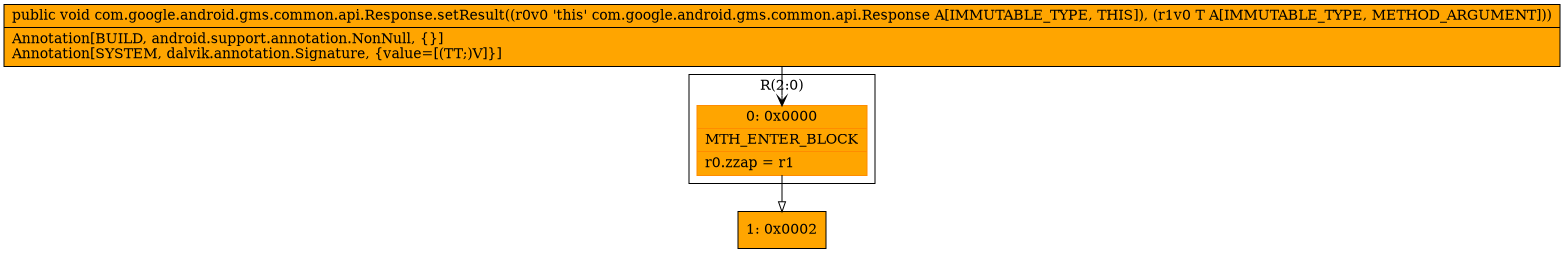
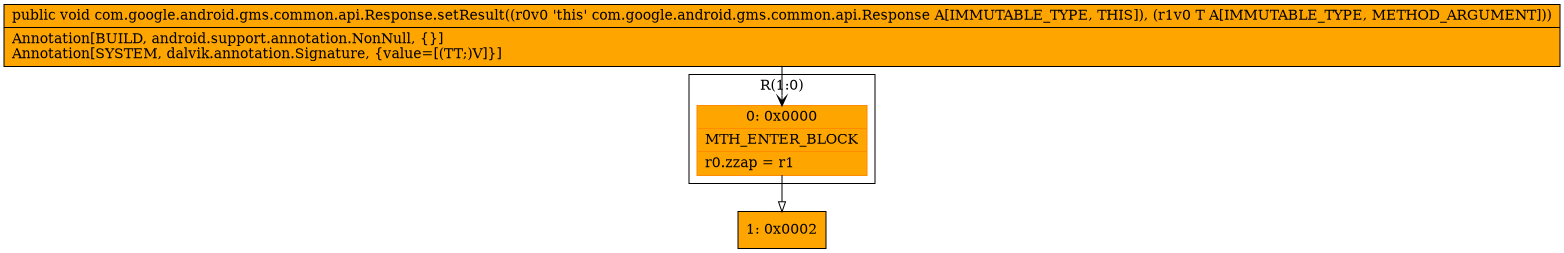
(782, 86) -> (782, 86)
